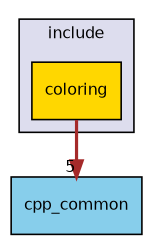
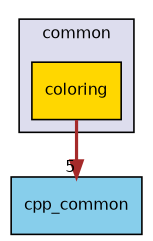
(77, 34) -> (77, 34)
